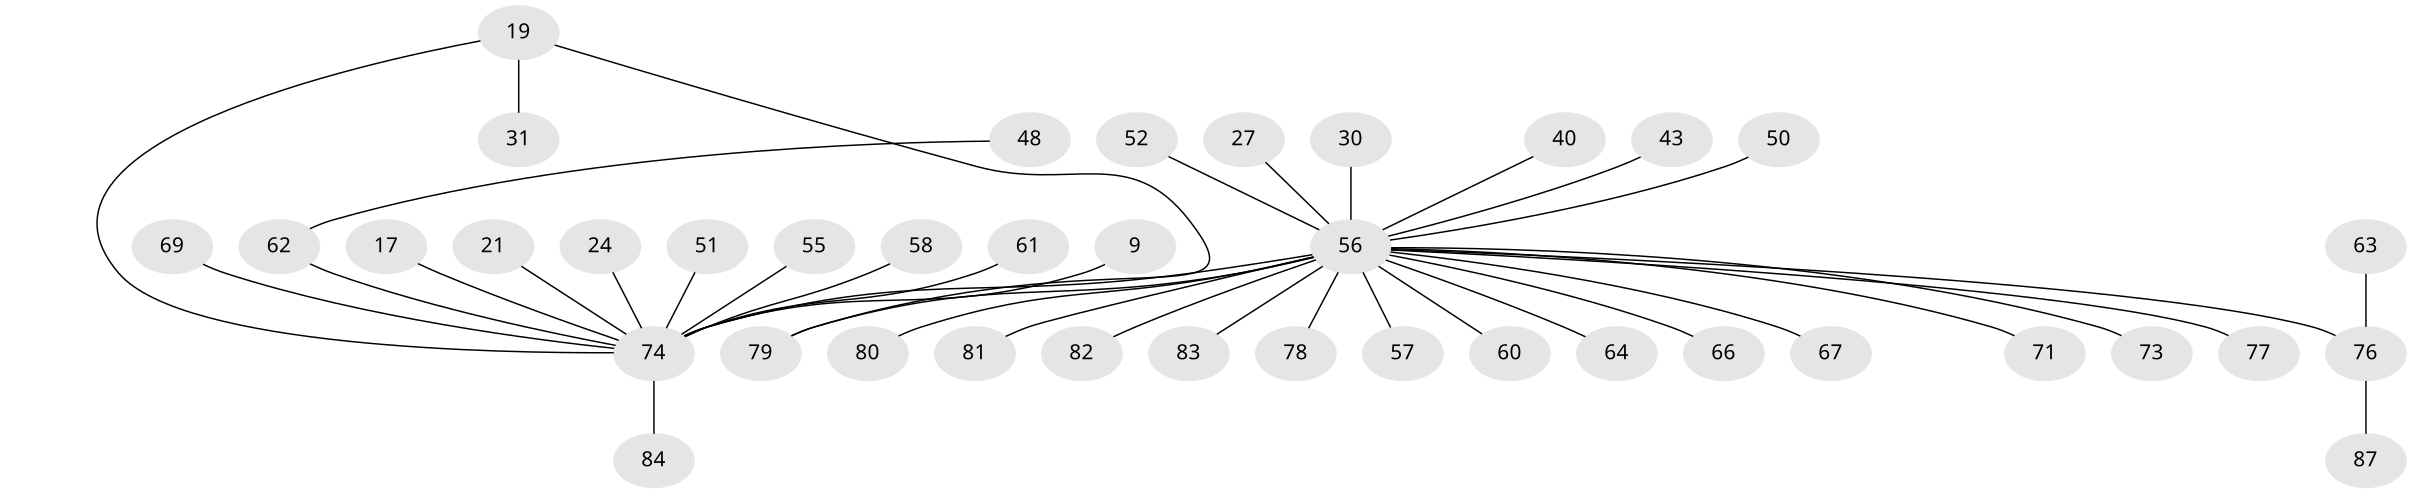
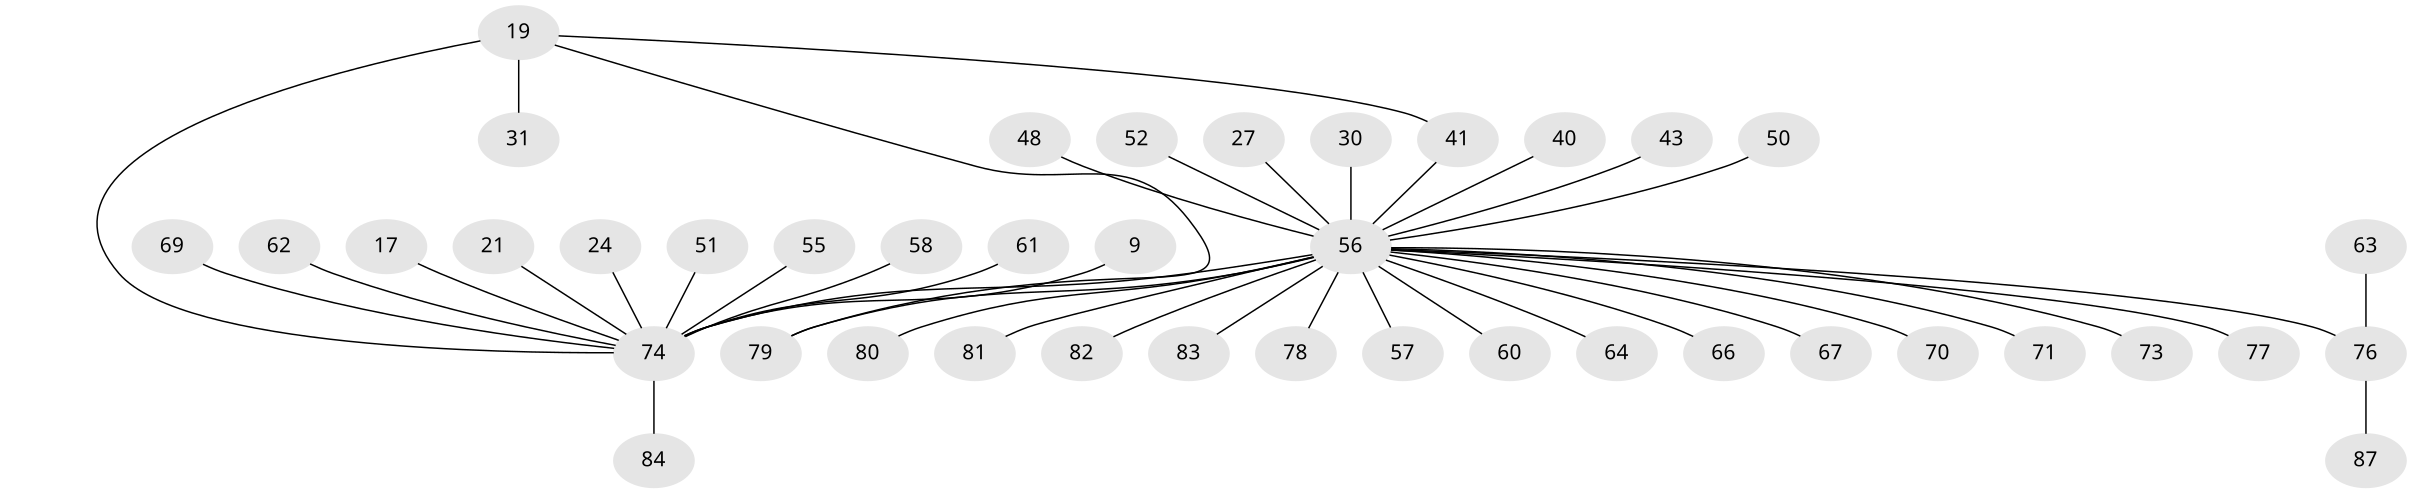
none -> (1458, 140)
(647, 162) -> (1186, 201)
none -> (1938, 354)
